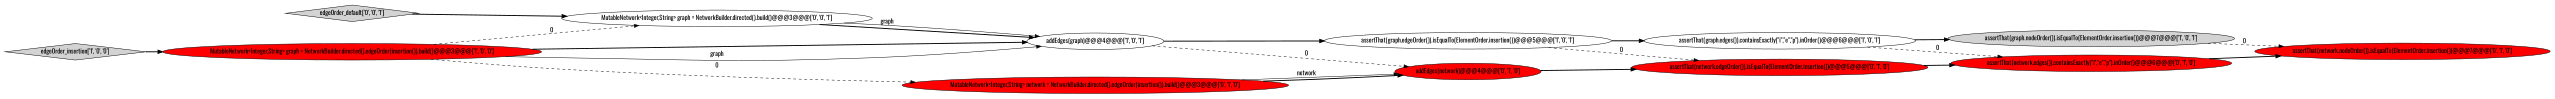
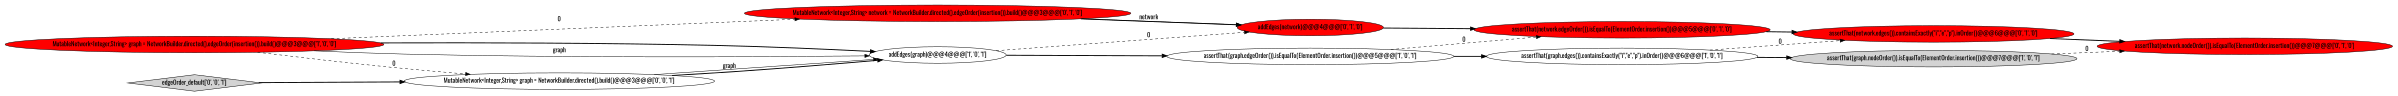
(75, 52) -> none
